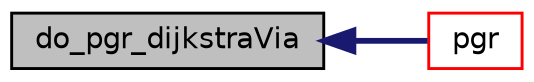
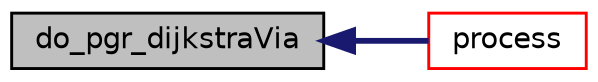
(475, 41) -> (508, 41)
